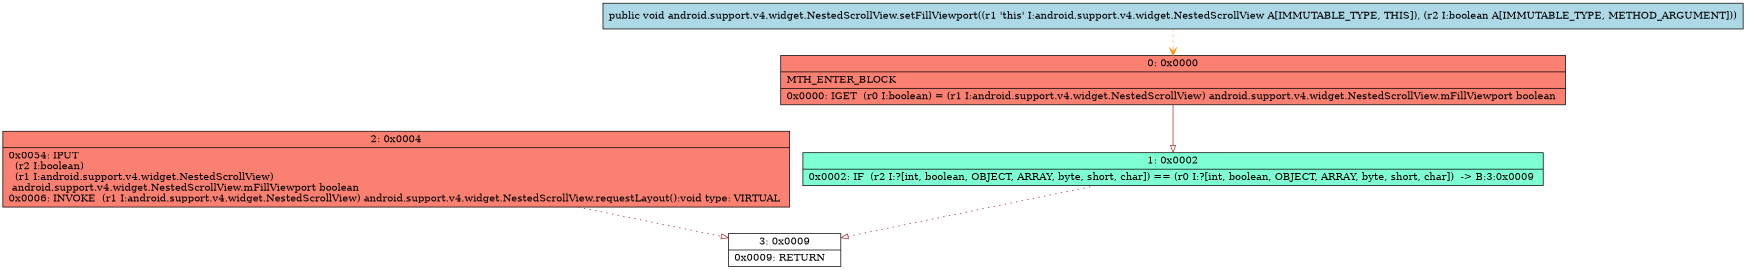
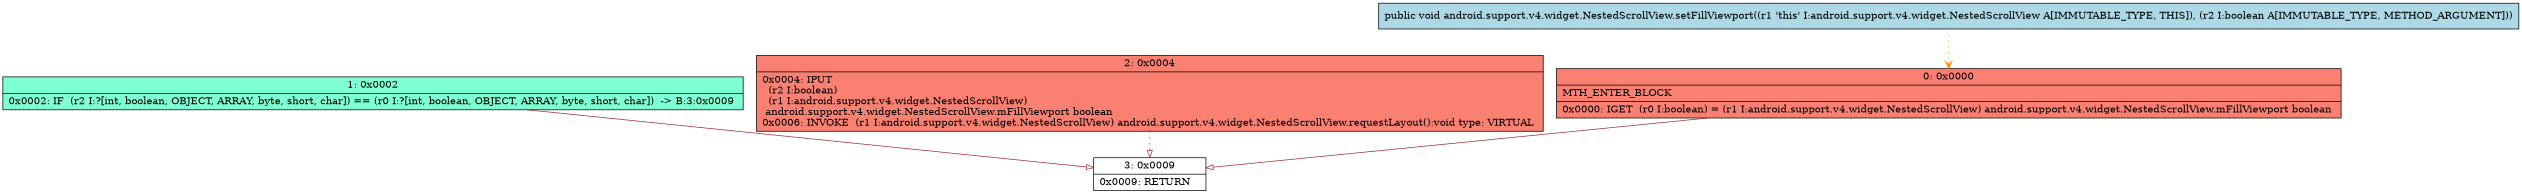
(1173, 125) -> (1460, 143)
(47, 156) -> (800, 80)
(972, 211) -> (807, 138)
